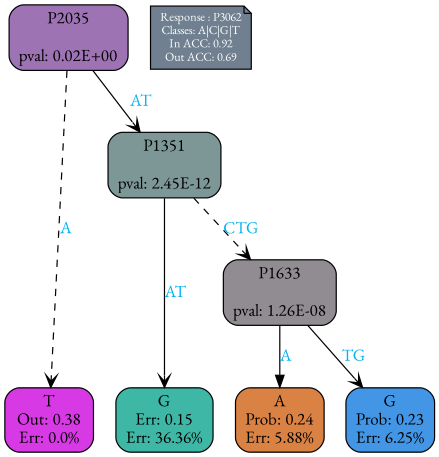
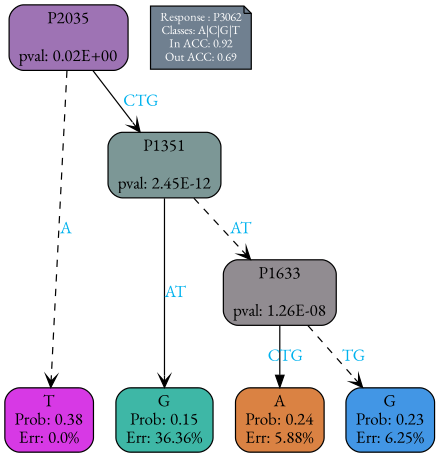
(141, 101) -> (141, 101)
(242, 229) -> (242, 229)
(331, 352) -> (331, 352)
(286, 356) -> (286, 356)
(49, 420) -> (49, 420)
(164, 420) -> (164, 420)
